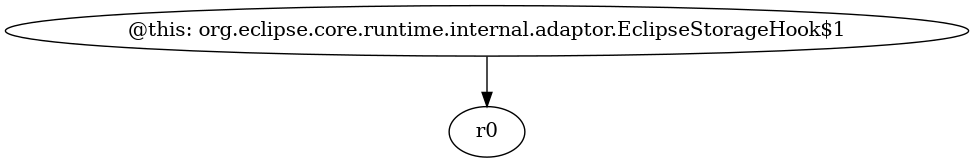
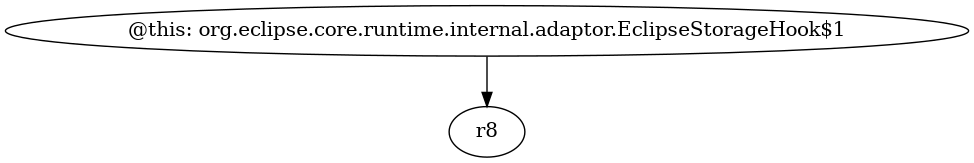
(487, 132) -> (487, 132)
